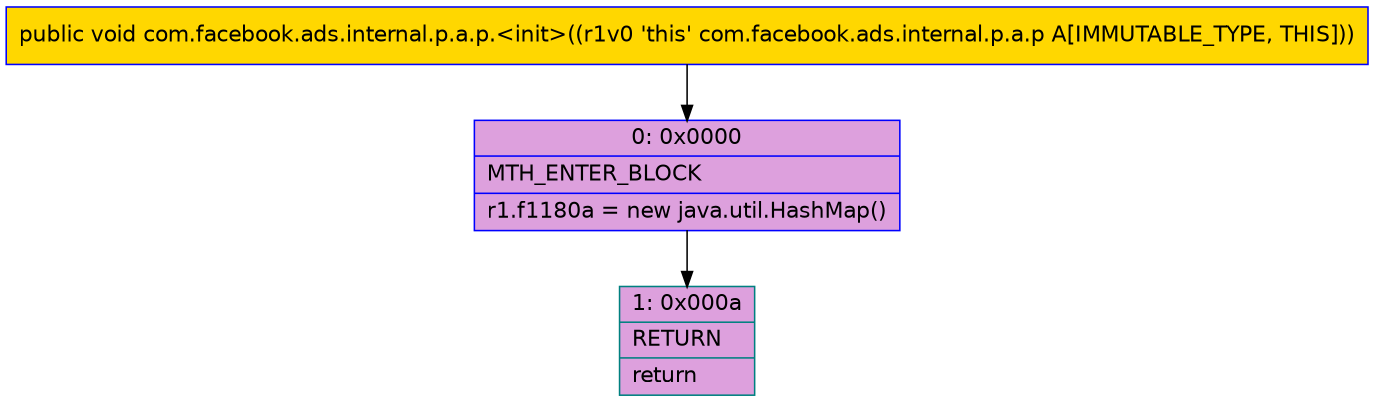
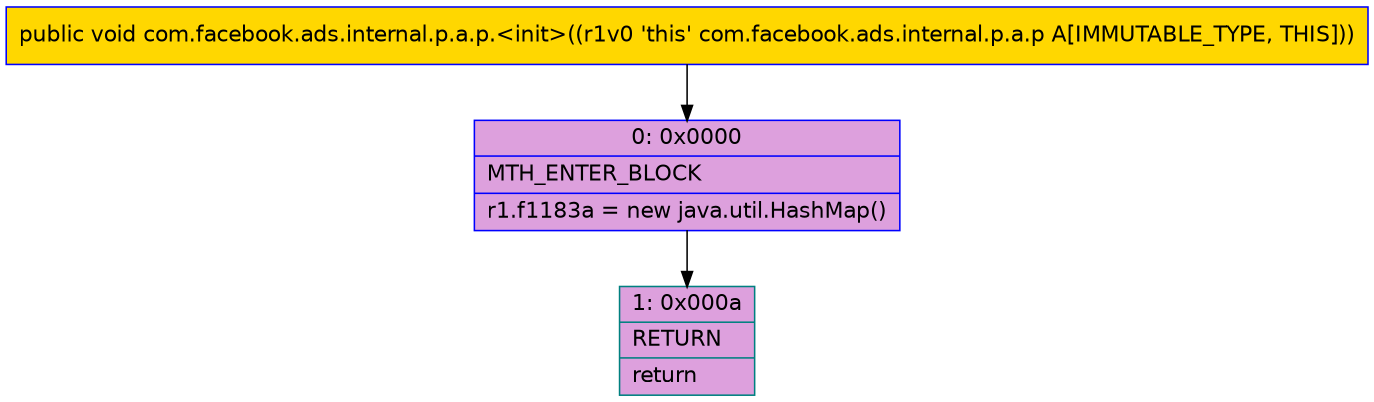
(687, 211) -> (687, 211)
